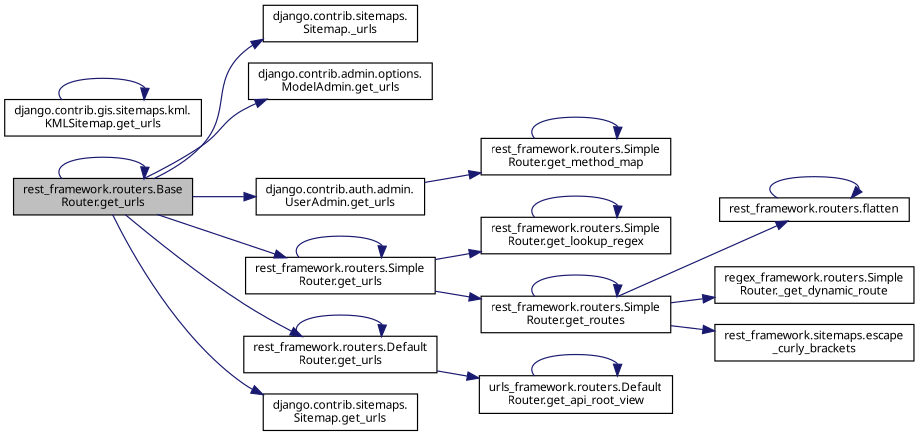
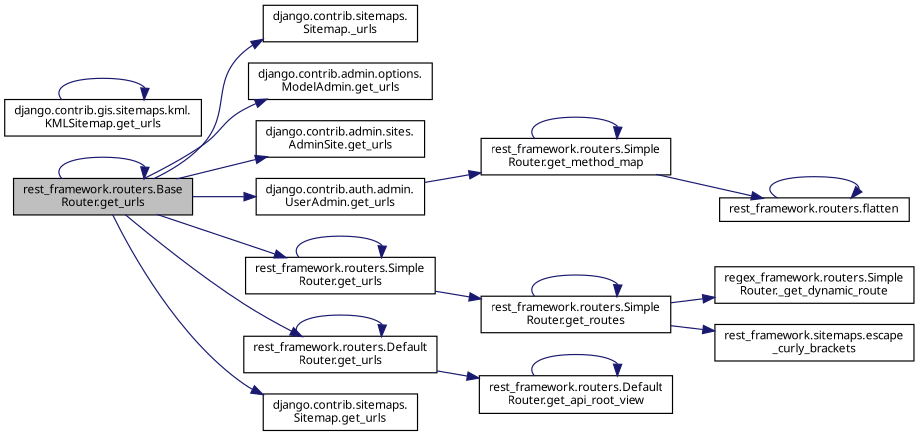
none -> (340, 139)
(576, 236) -> none
(697, 261) -> (704, 185)
(576, 395) -> (576, 395)
